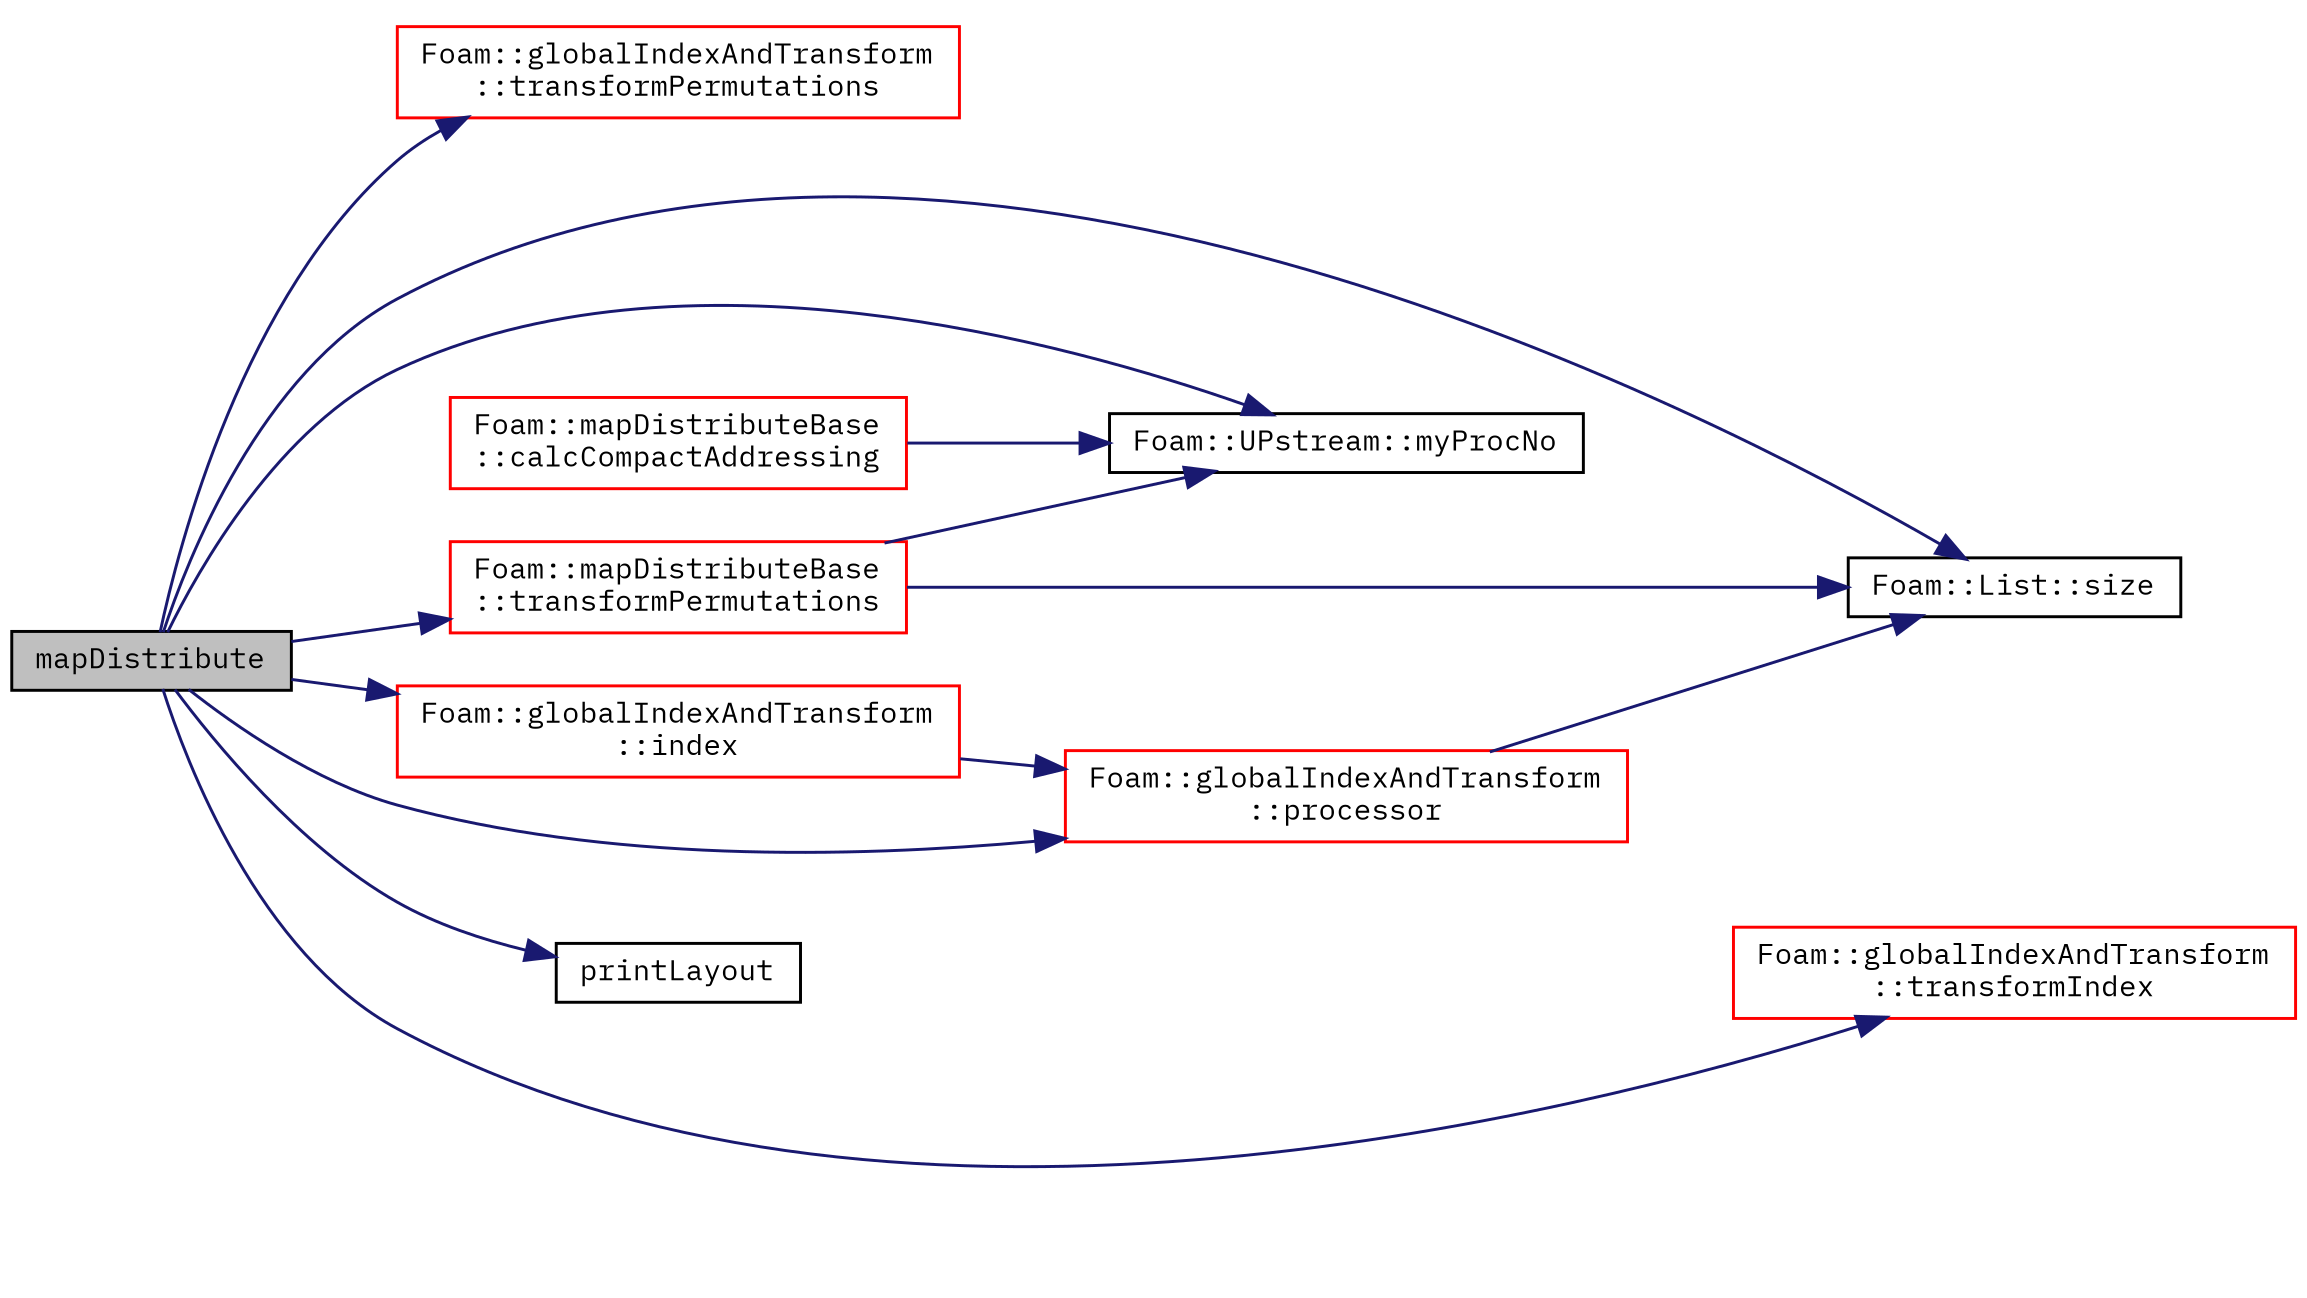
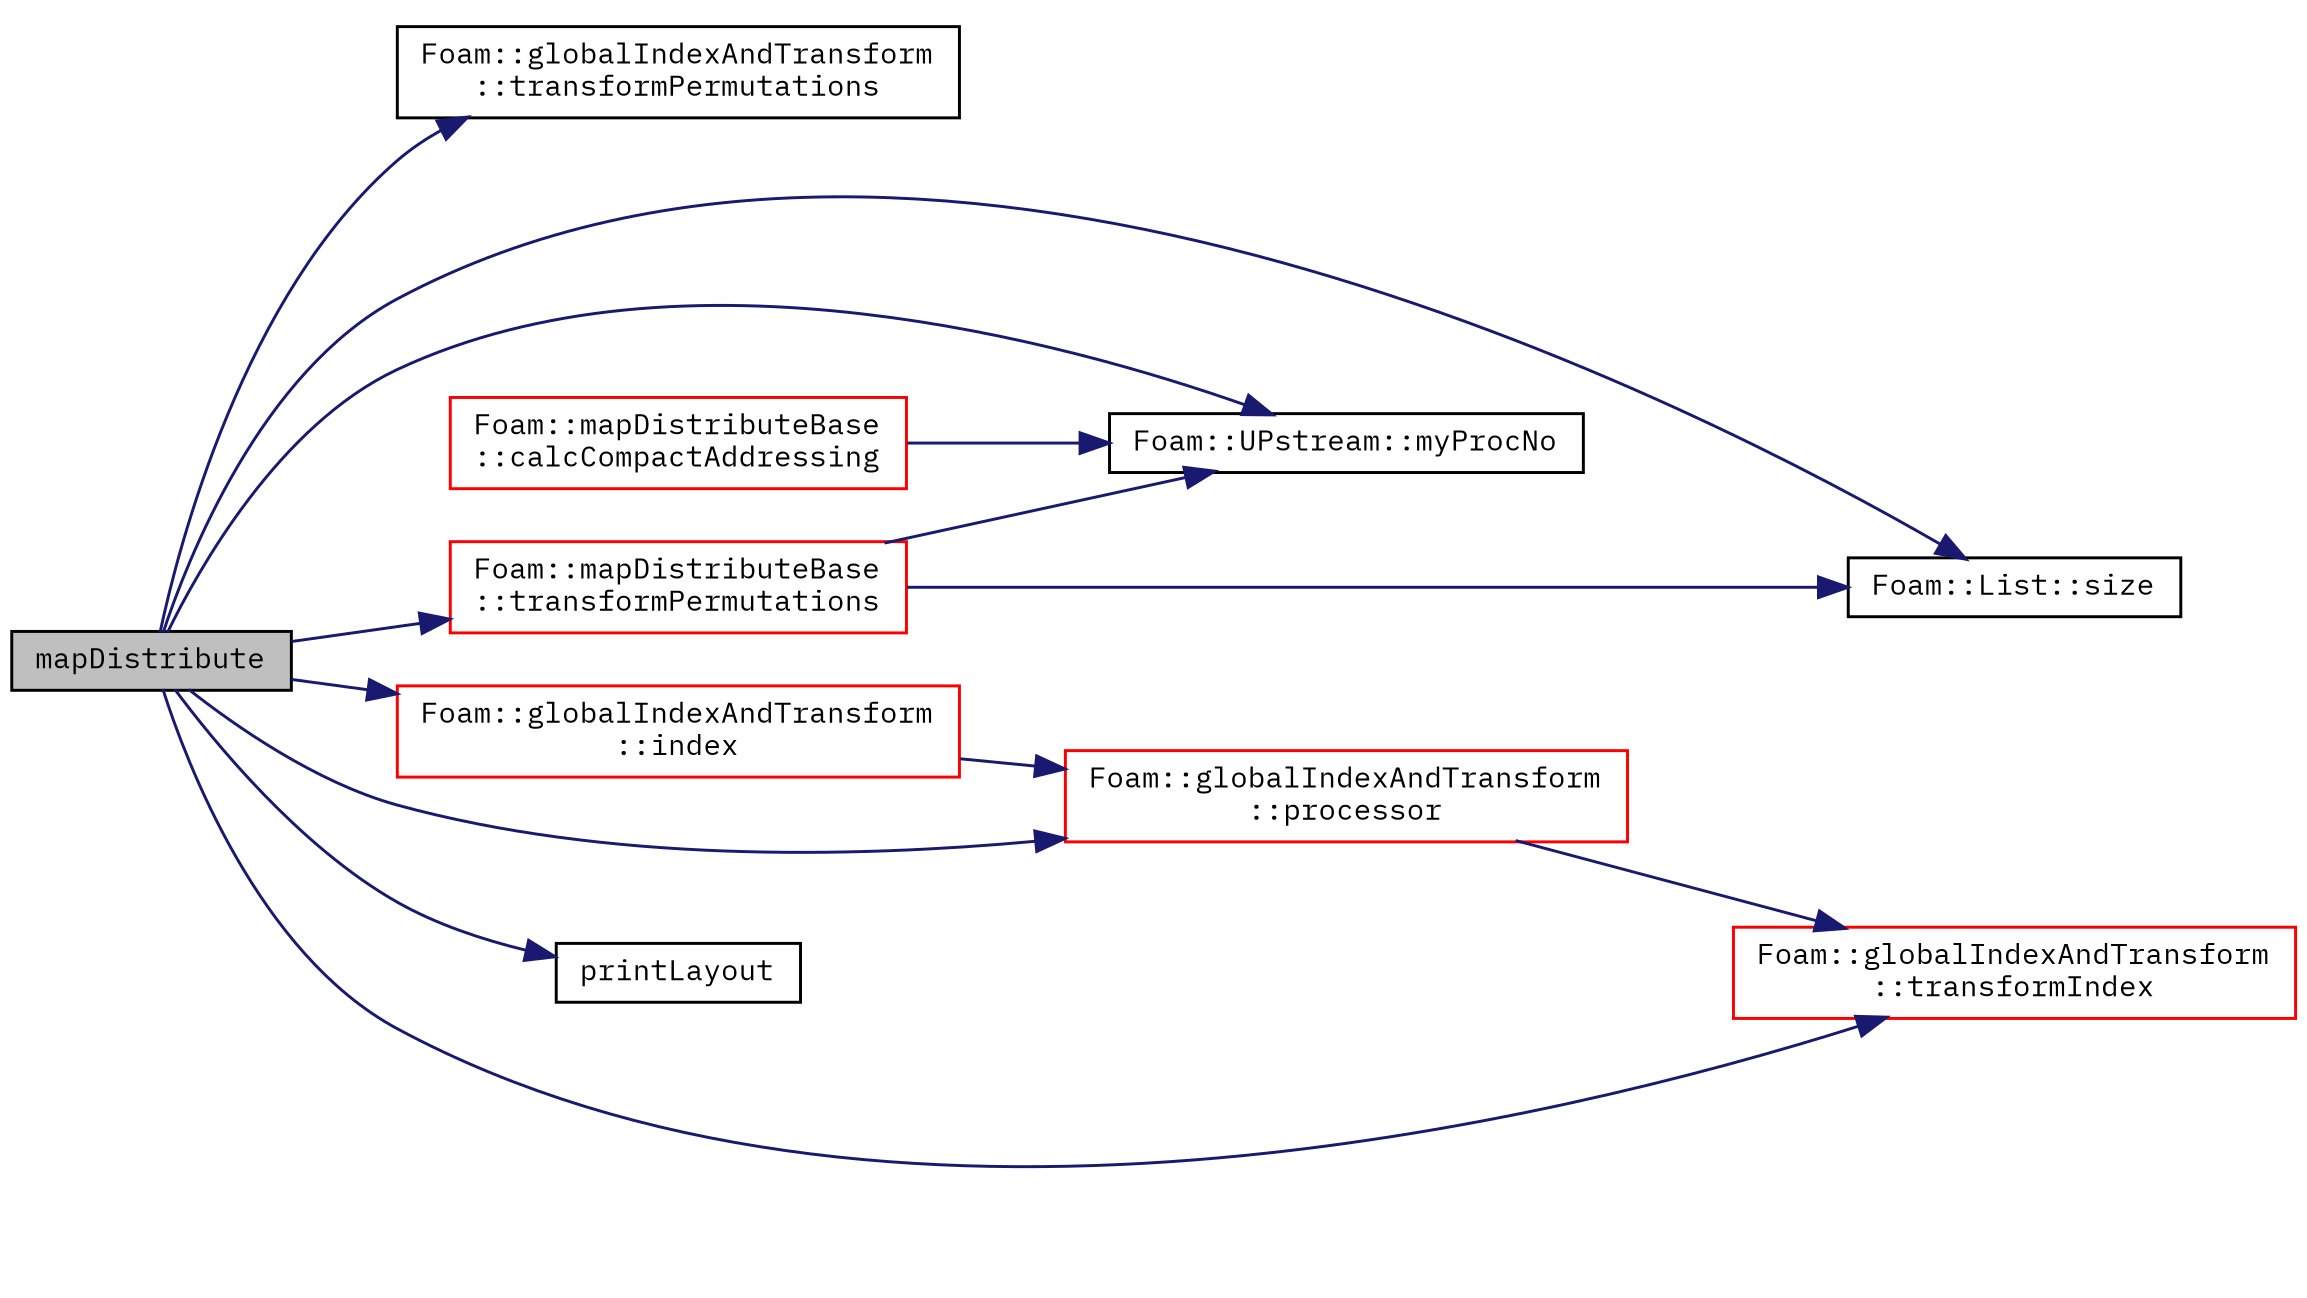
(678, 72) -> (678, 72)
(1692, 688) -> (1666, 881)
